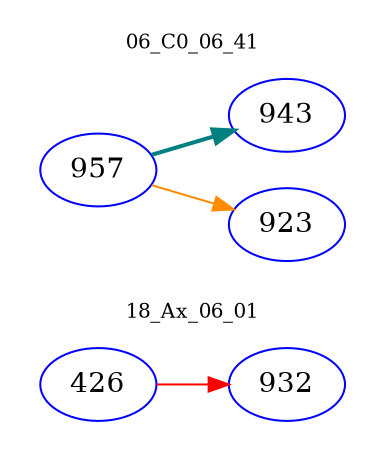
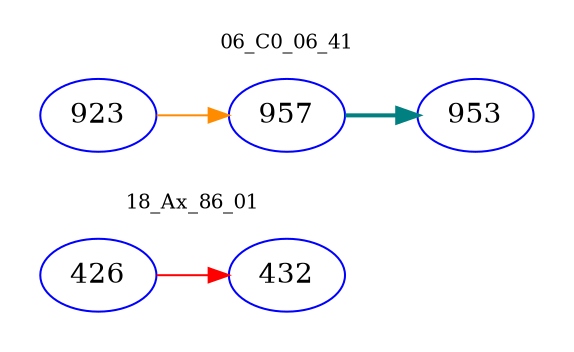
(287, 115) -> (476, 115)
(183, 194) -> (183, 115)
(193, 313) -> (193, 203)
(287, 384) -> (287, 275)
